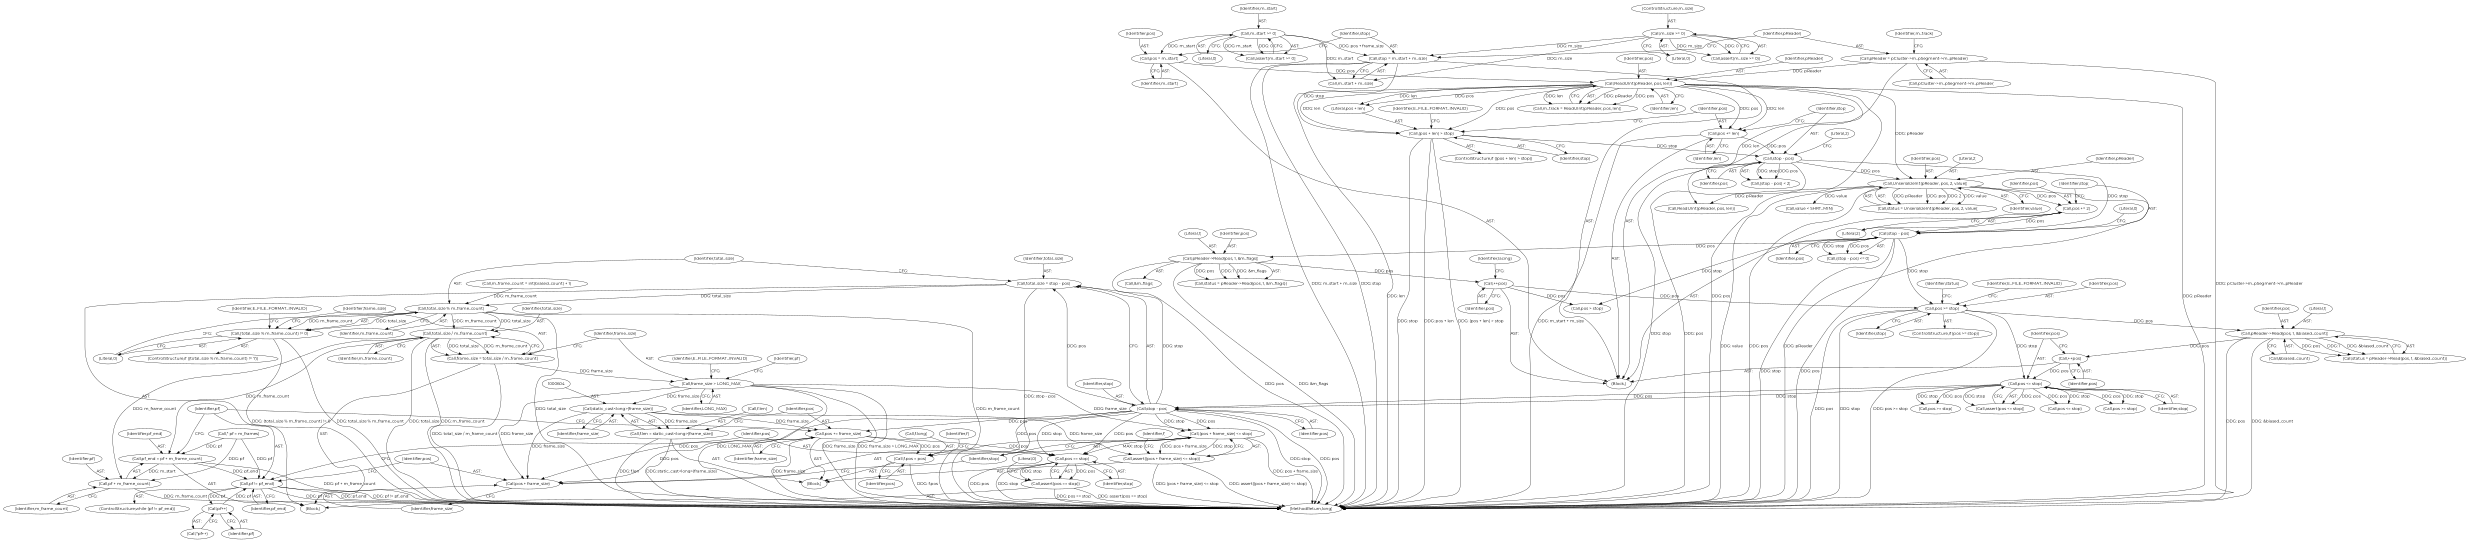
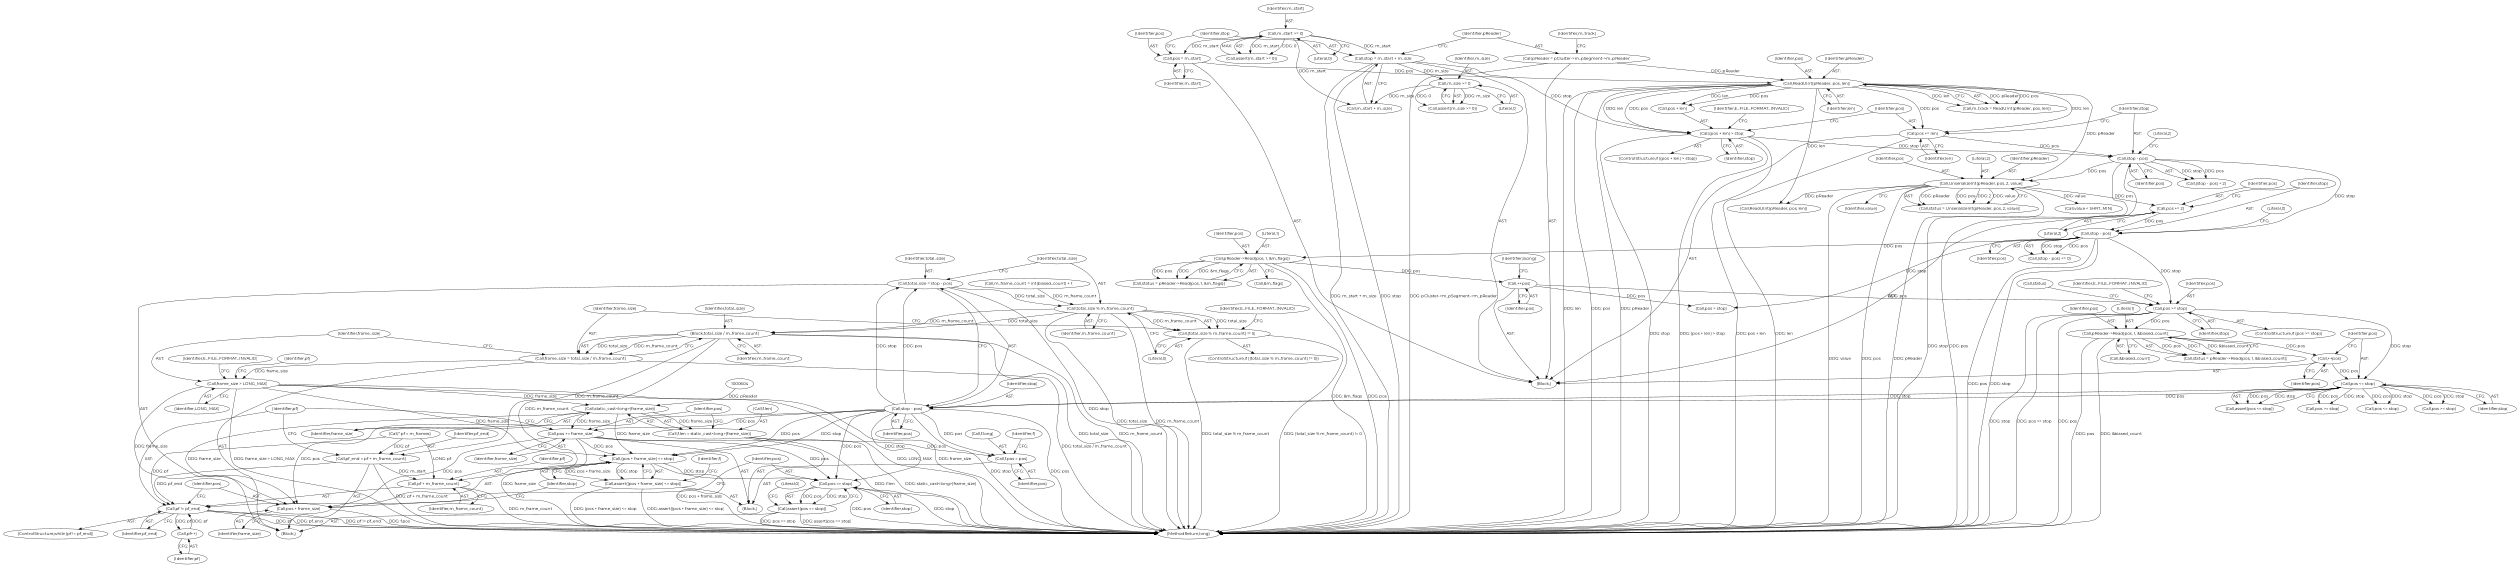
(1668, 9) -> (1472, 59)
(1279, 46) -> (1228, 46)
(1361, 46) -> (1378, 46)
(1539, 46) -> (1418, 71)
(1952, 84) -> none
(1348, 109) -> (1673, 109)
(1989, 194) -> none
(1869, 196) -> (2024, 196)
(1161, 271) -> (1270, 271)
none -> (1227, 274)
(1942, 284) -> (2035, 284)
(1561, 321) -> (1784, 334)
(270, 334) -> (1217, 334)
(455, 334) -> (725, 334)
(203, 359) -> (1264, 359)
(596, 396) -> (743, 396)
(1040, 396) -> (1099, 409)
(895, 415) -> (616, 436)
(1133, 446) -> (694, 471)
none -> (595, 449)
(236, 459) -> (442, 459)
(132, 470) -> (306, 496)
(1082, 506) -> (741, 533)
(197, 534) -> none
